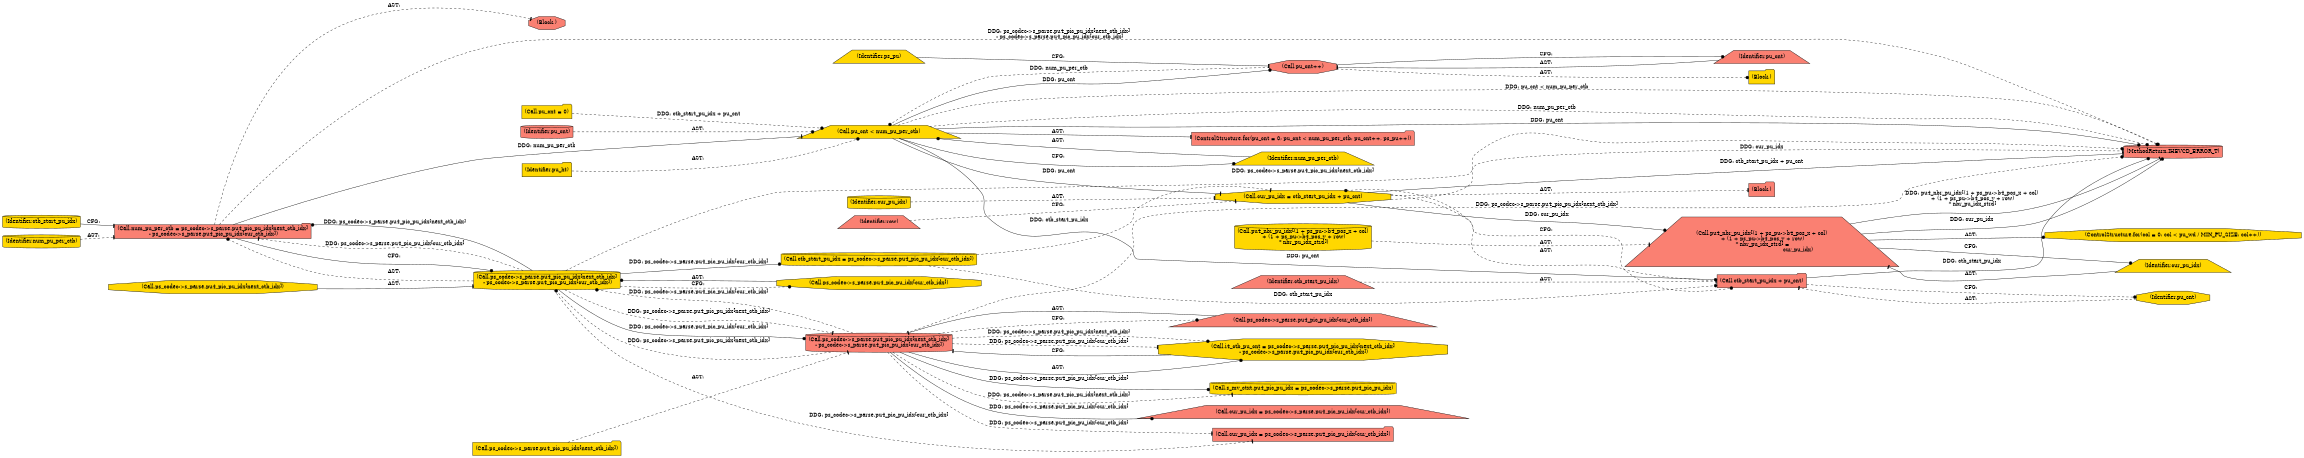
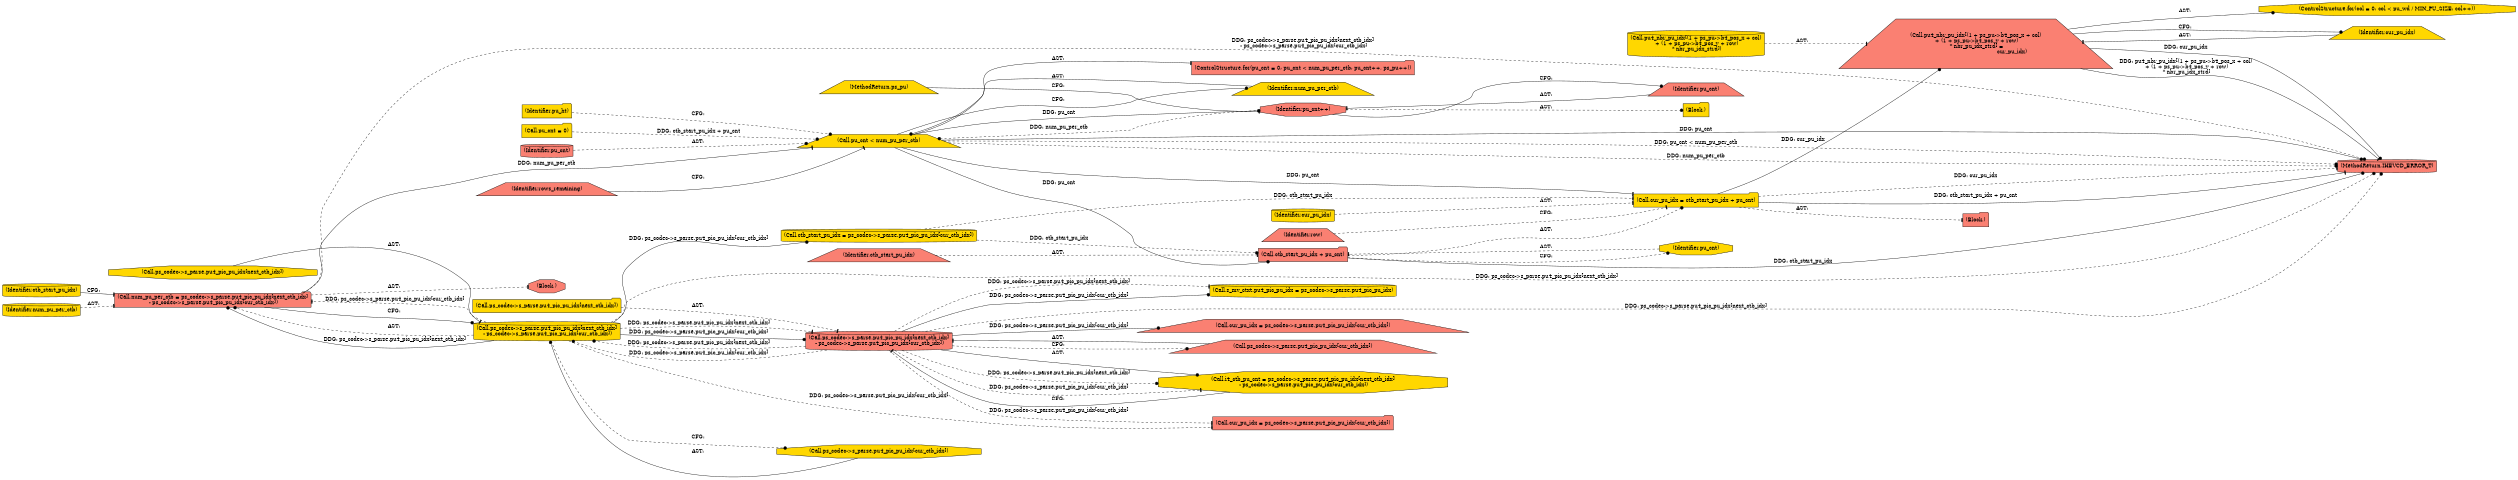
(879, 57) -> (879, 87)
(1303, 67) -> (1303, 110)
(699, 158) -> (699, 114)
none -> (547, 189)
(1303, 197) -> (1696, 201)
(1570, 235) -> none
